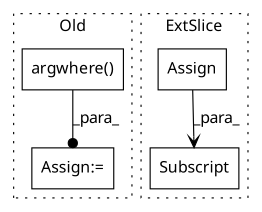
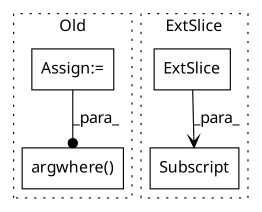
(192, 69) -> (192, 69)
(73, 114) -> (73, 114)
